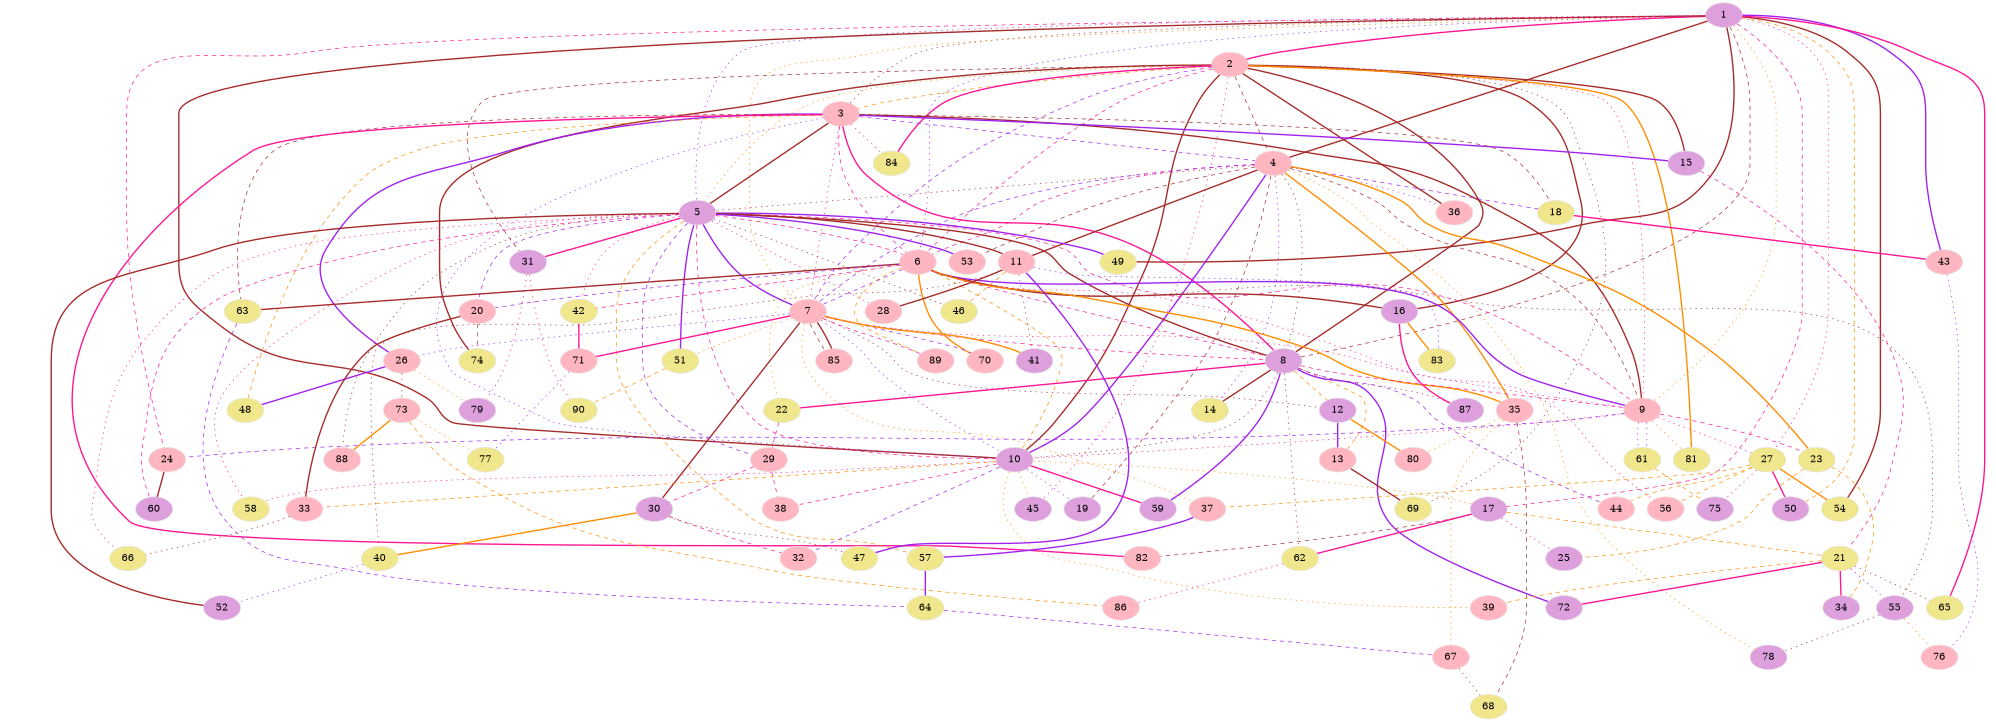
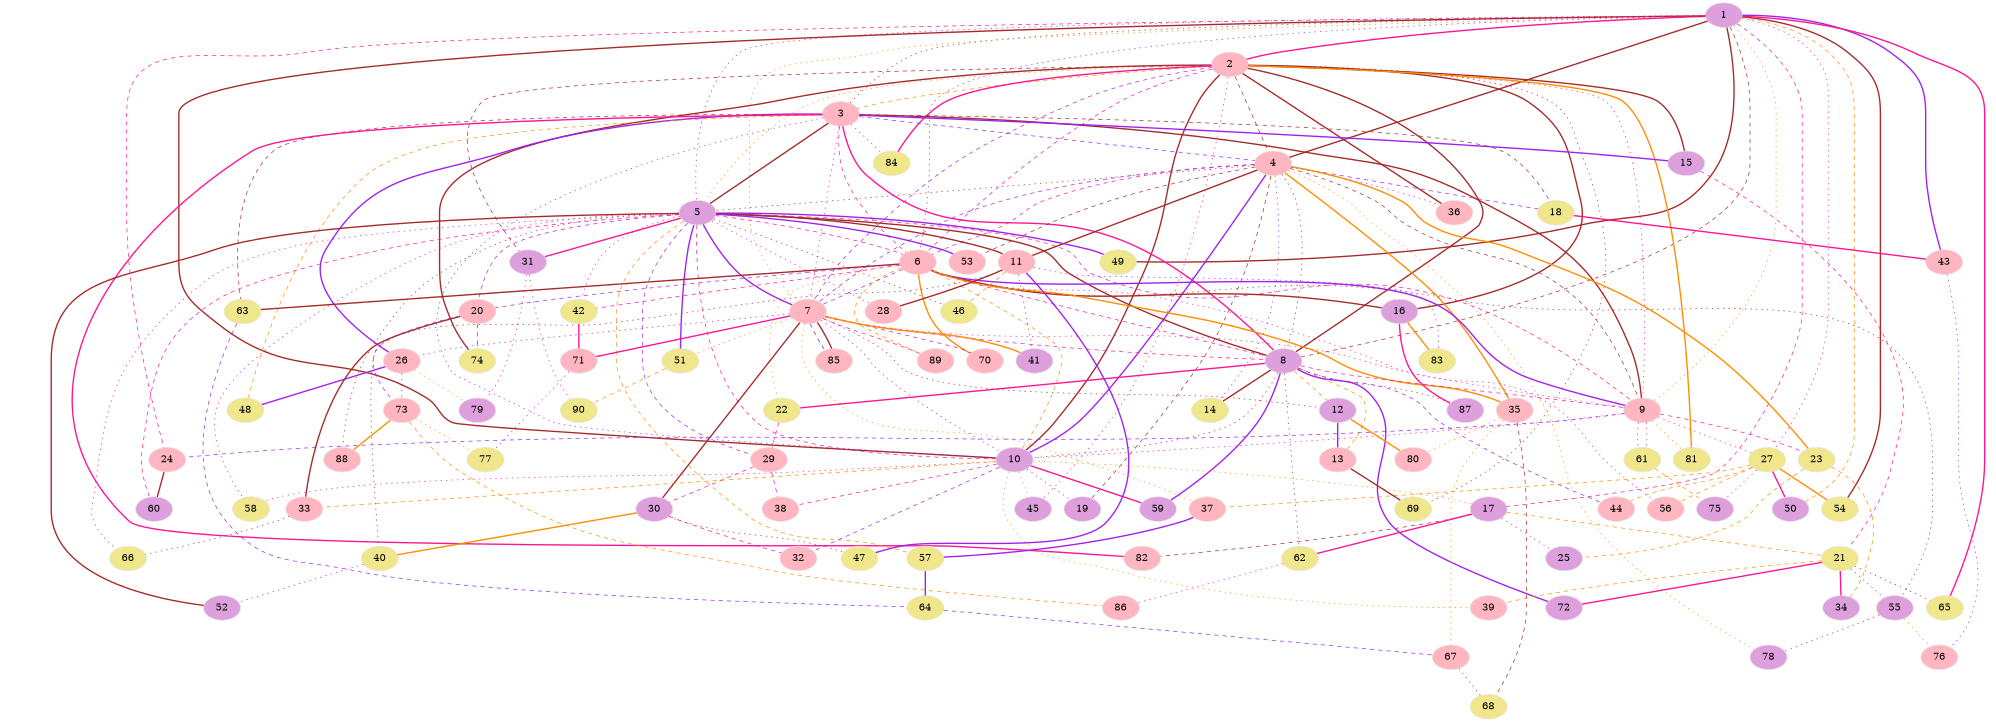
none -> (390, 339)
